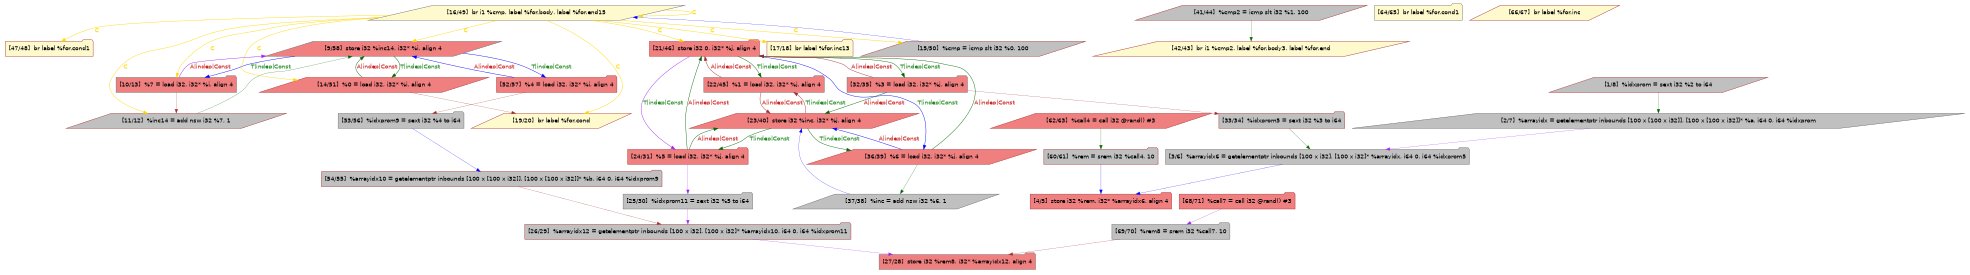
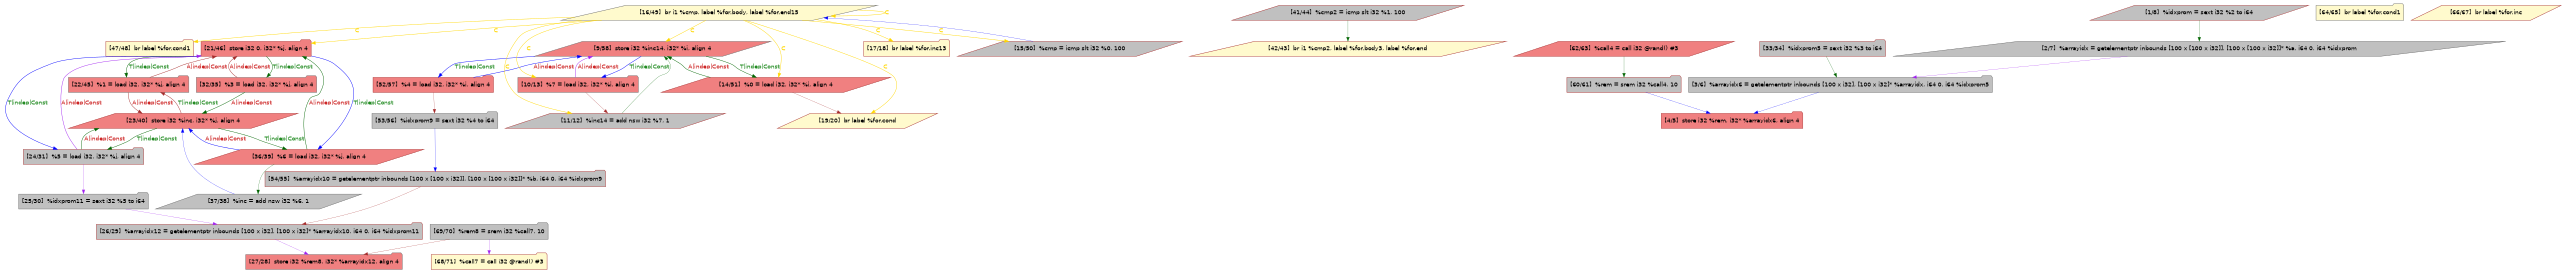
(644, 98) -> (60, 62)
(1091, 102) -> none
(687, 104) -> (91, 64)
(688, 157) -> (84, 157)
(1237, 202) -> (489, 262)
(1206, 216) -> (489, 245)
